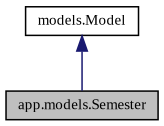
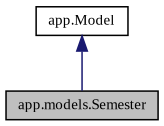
(82, 21) -> (82, 21)
